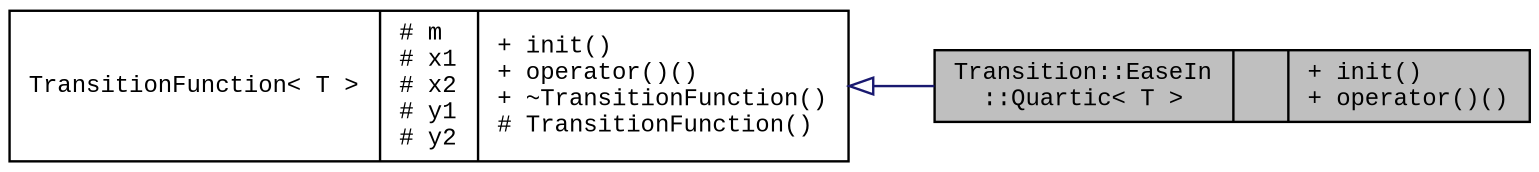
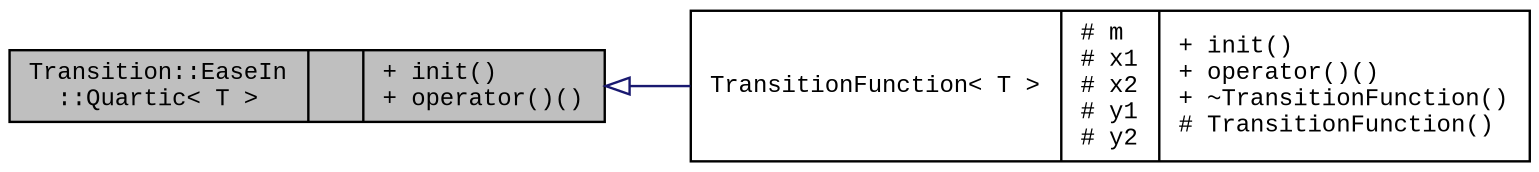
(904, 86) -> (660, 86)
